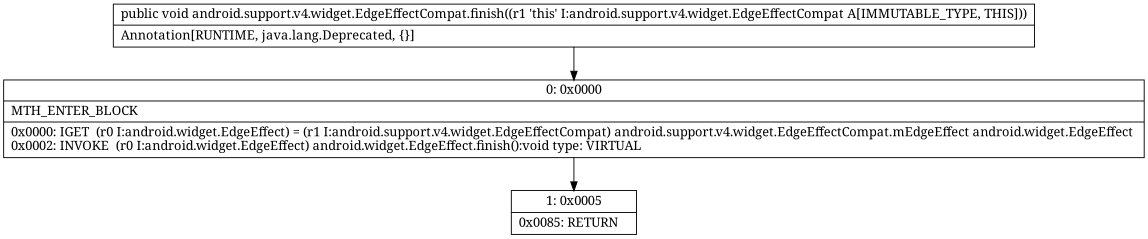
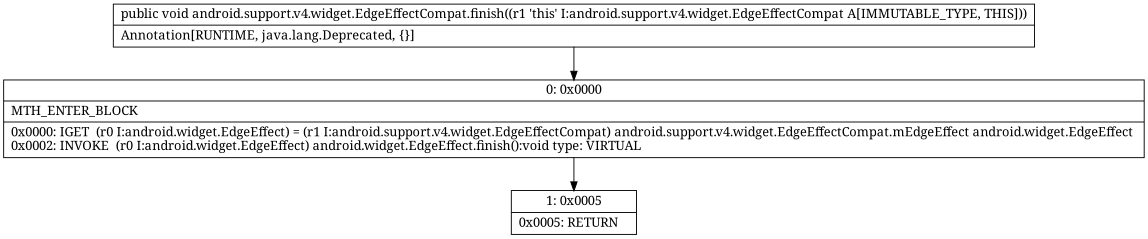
(574, 223) -> (574, 223)
